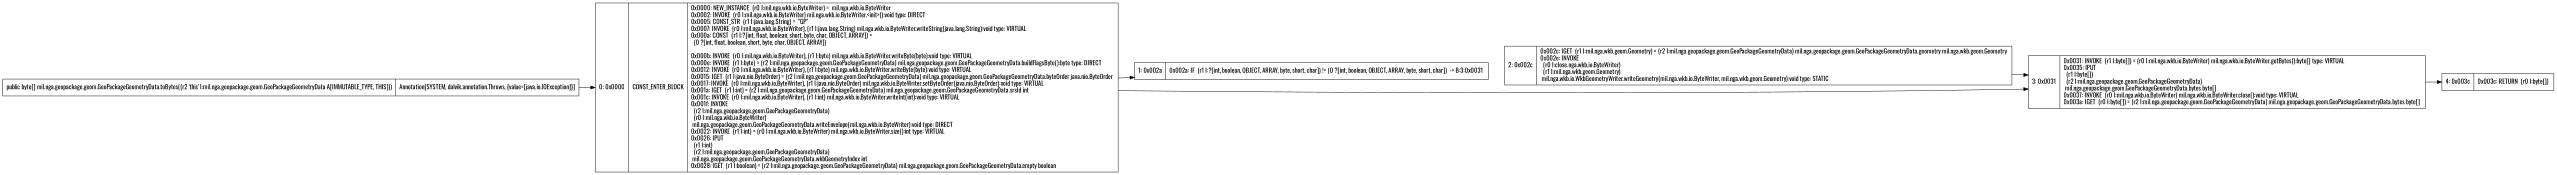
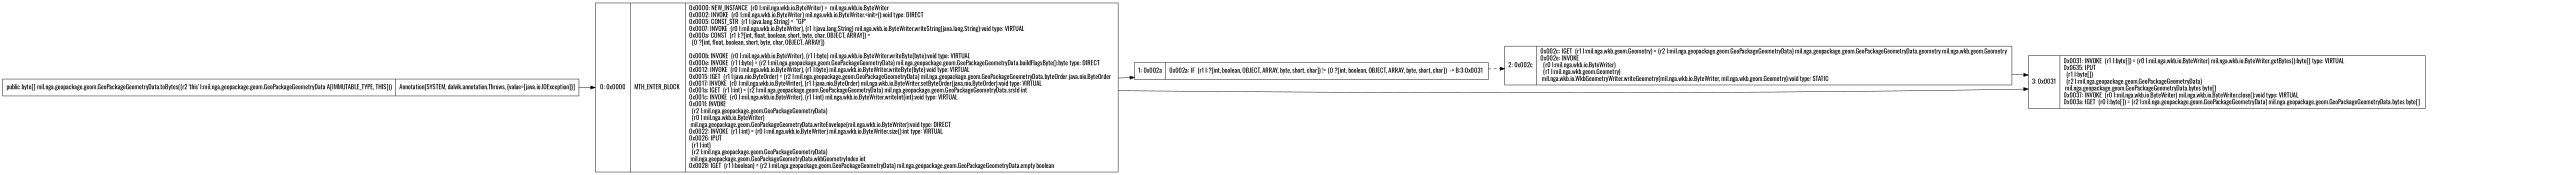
(1581, 65) -> (1578, 65)
(2081, 68) -> (2081, 68)
none -> (1494, 69)
(2498, 82) -> none
(658, 87) -> (657, 87)
